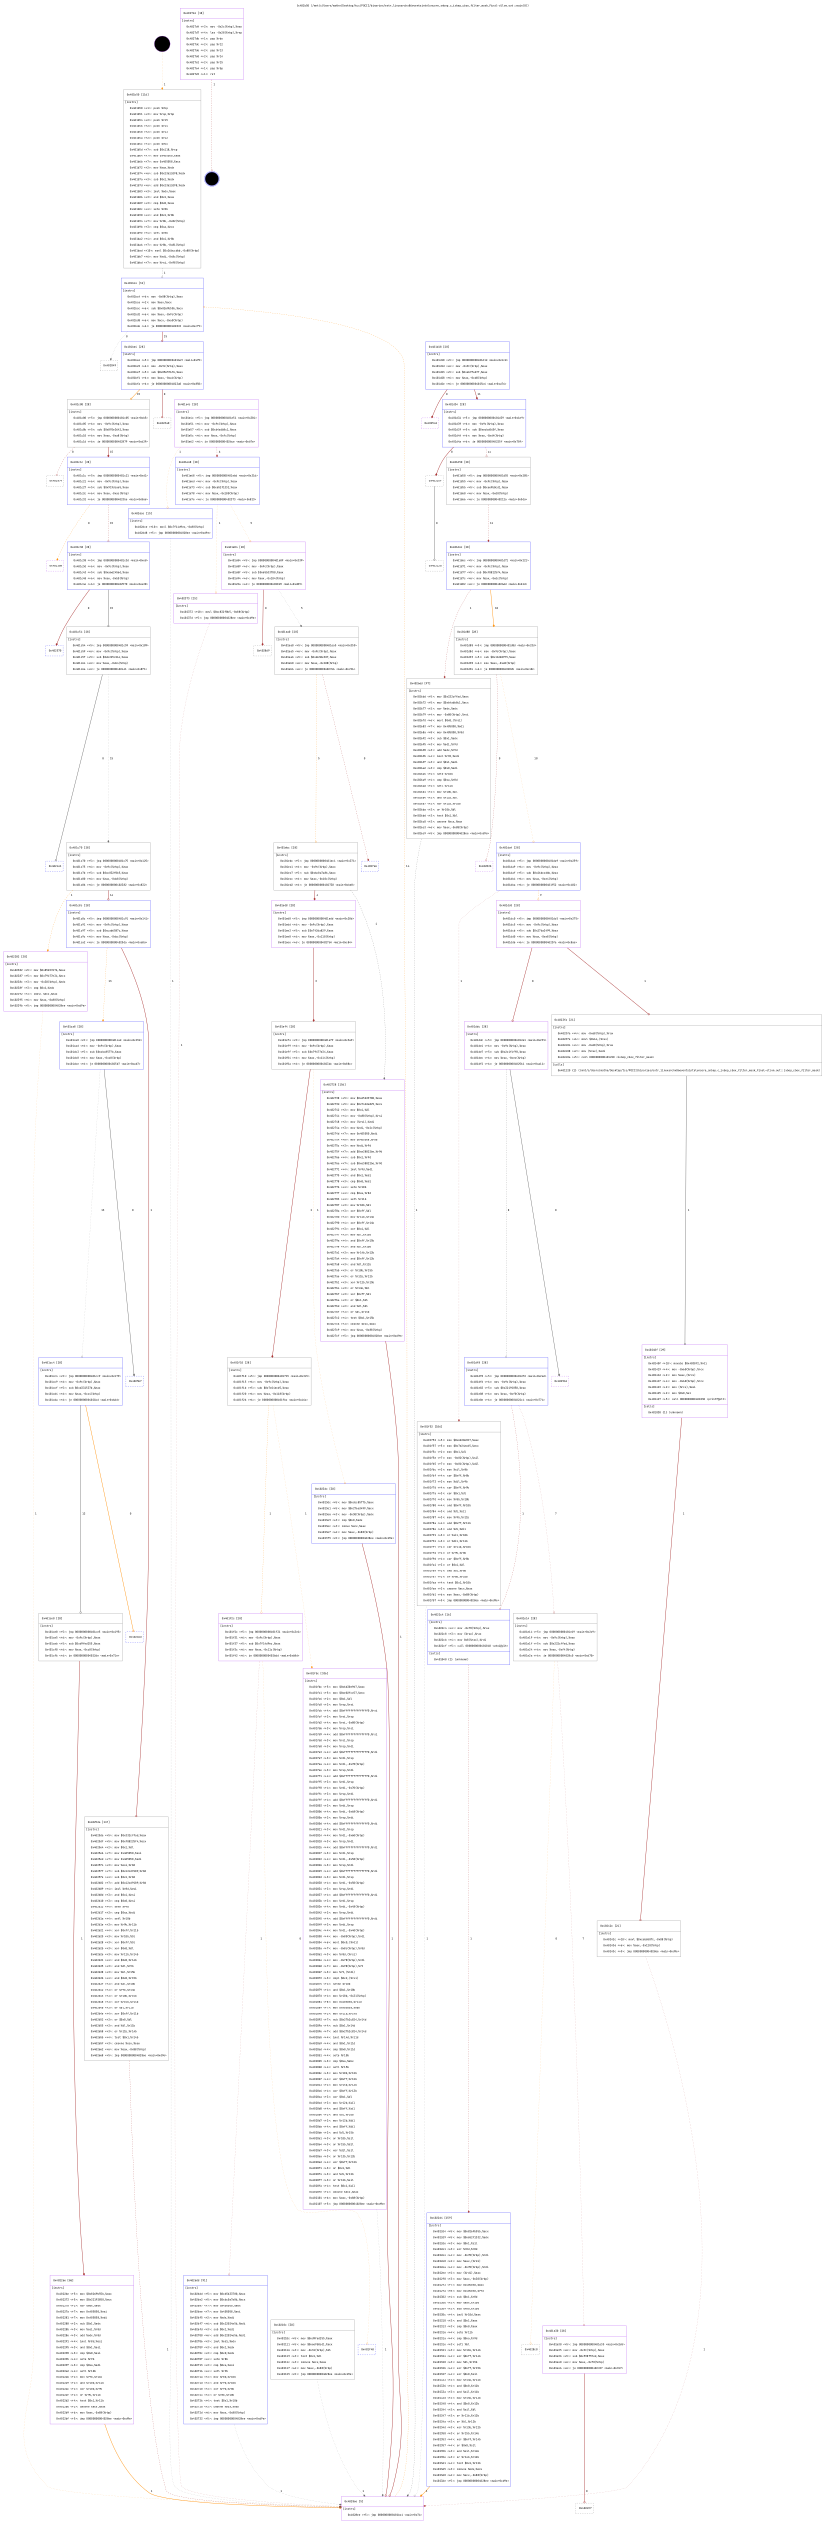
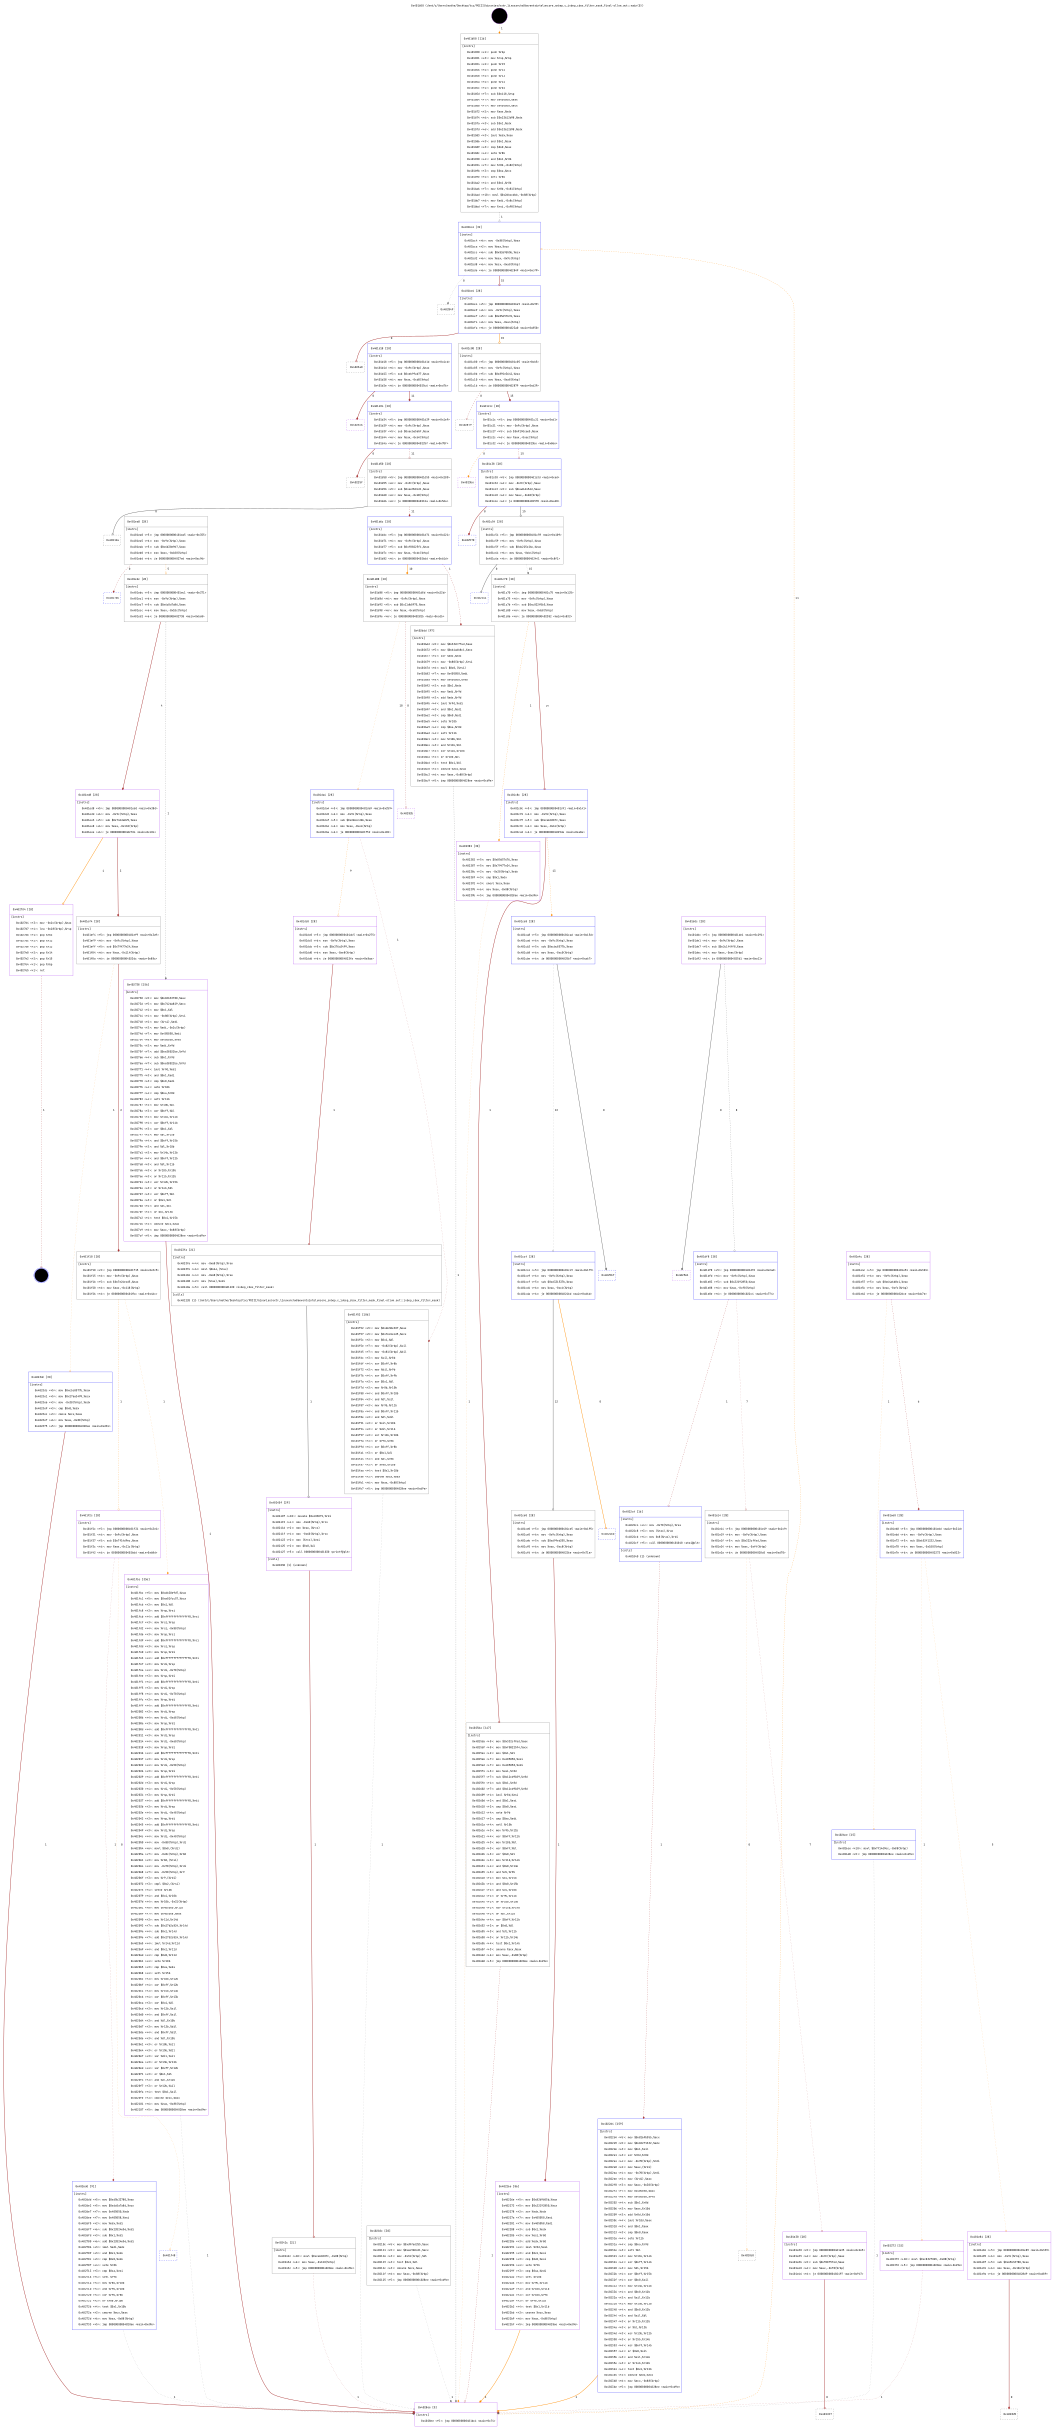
(434, 523) -> (235, 508)
(289, 607) -> none
none -> (83, 870)
(522, 984) -> none
(244, 1967) -> (107, 1868)
